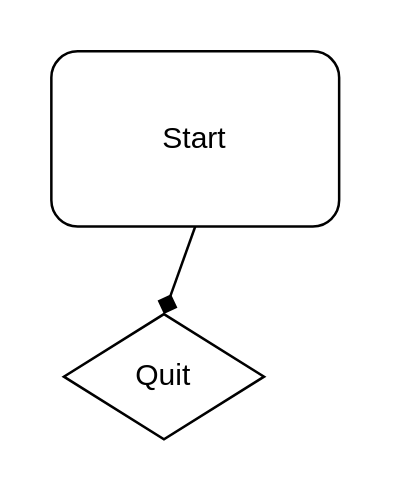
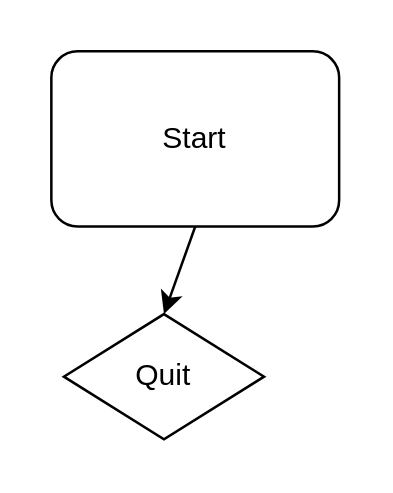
(171, 295) -> (170, 296)
